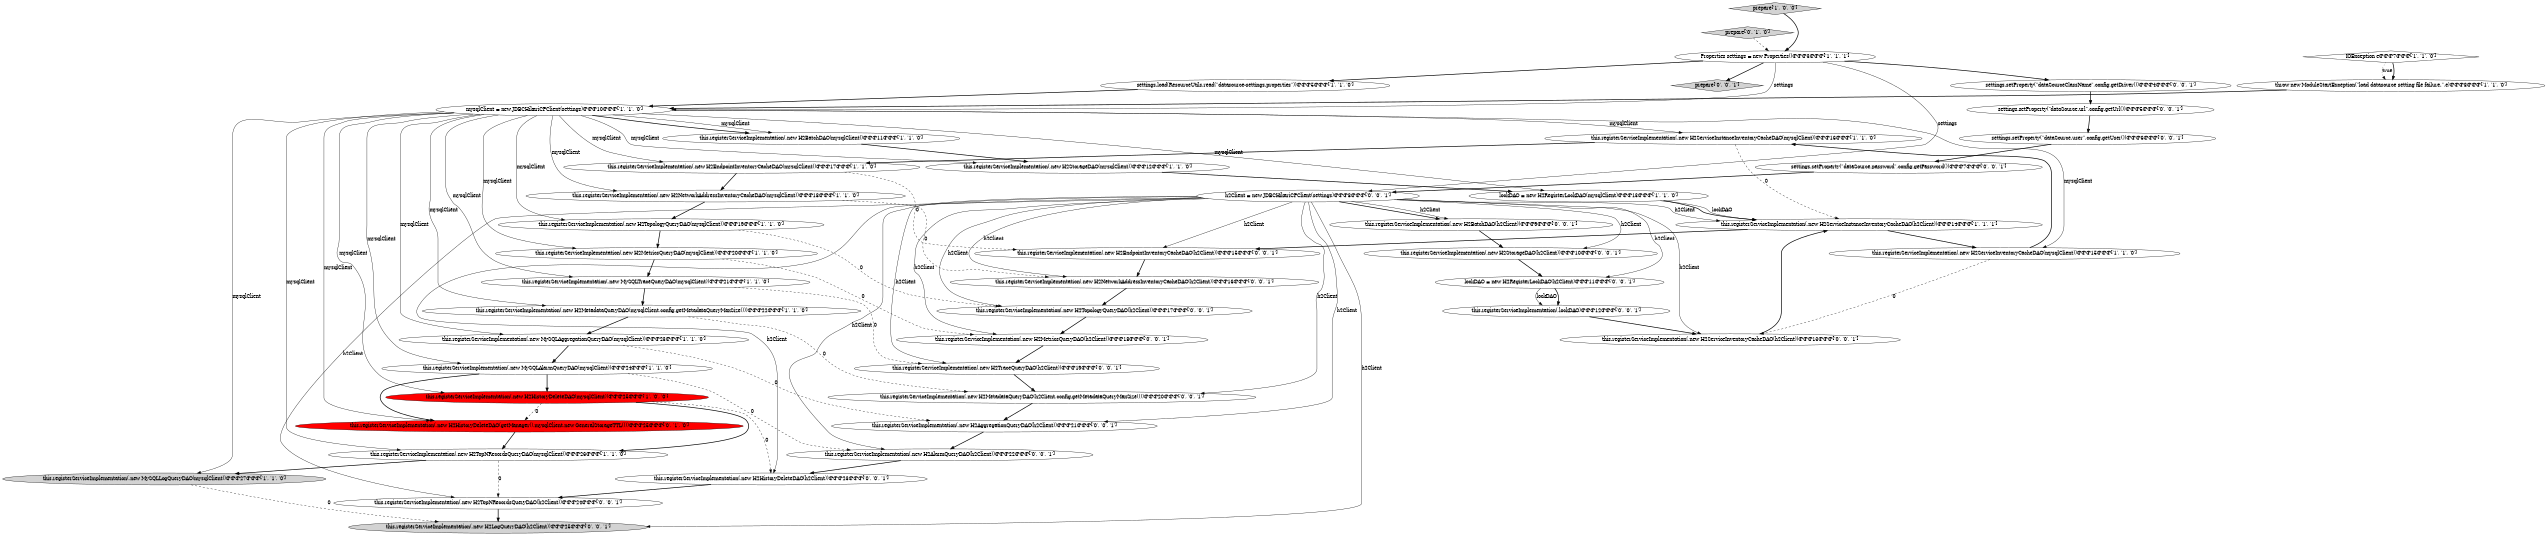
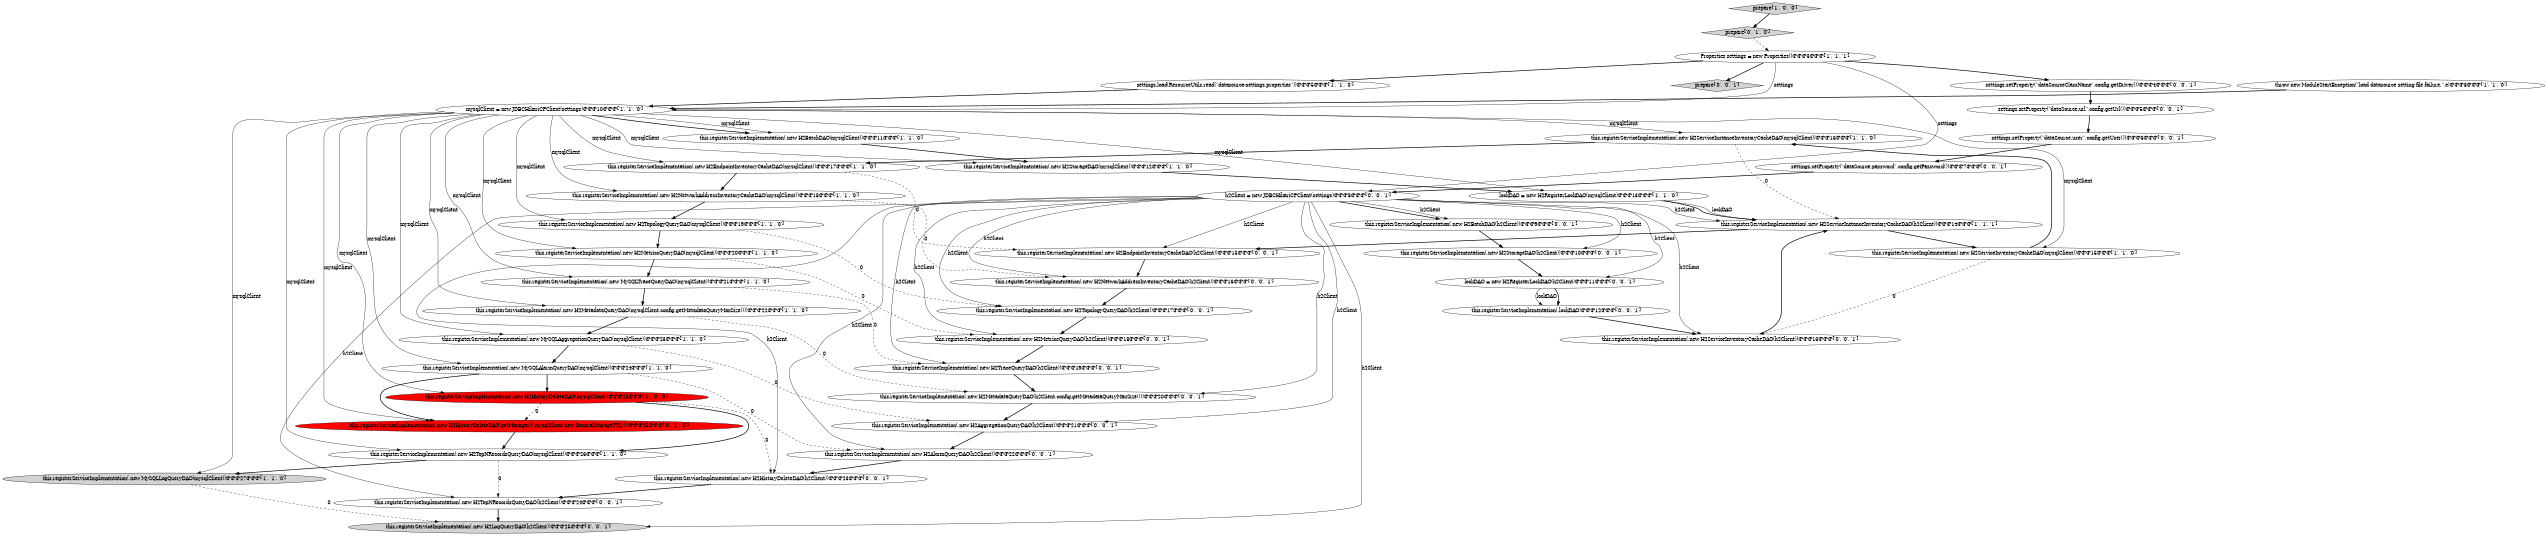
(1798, 30) -> (1763, 20)
(2391, 57) -> none
